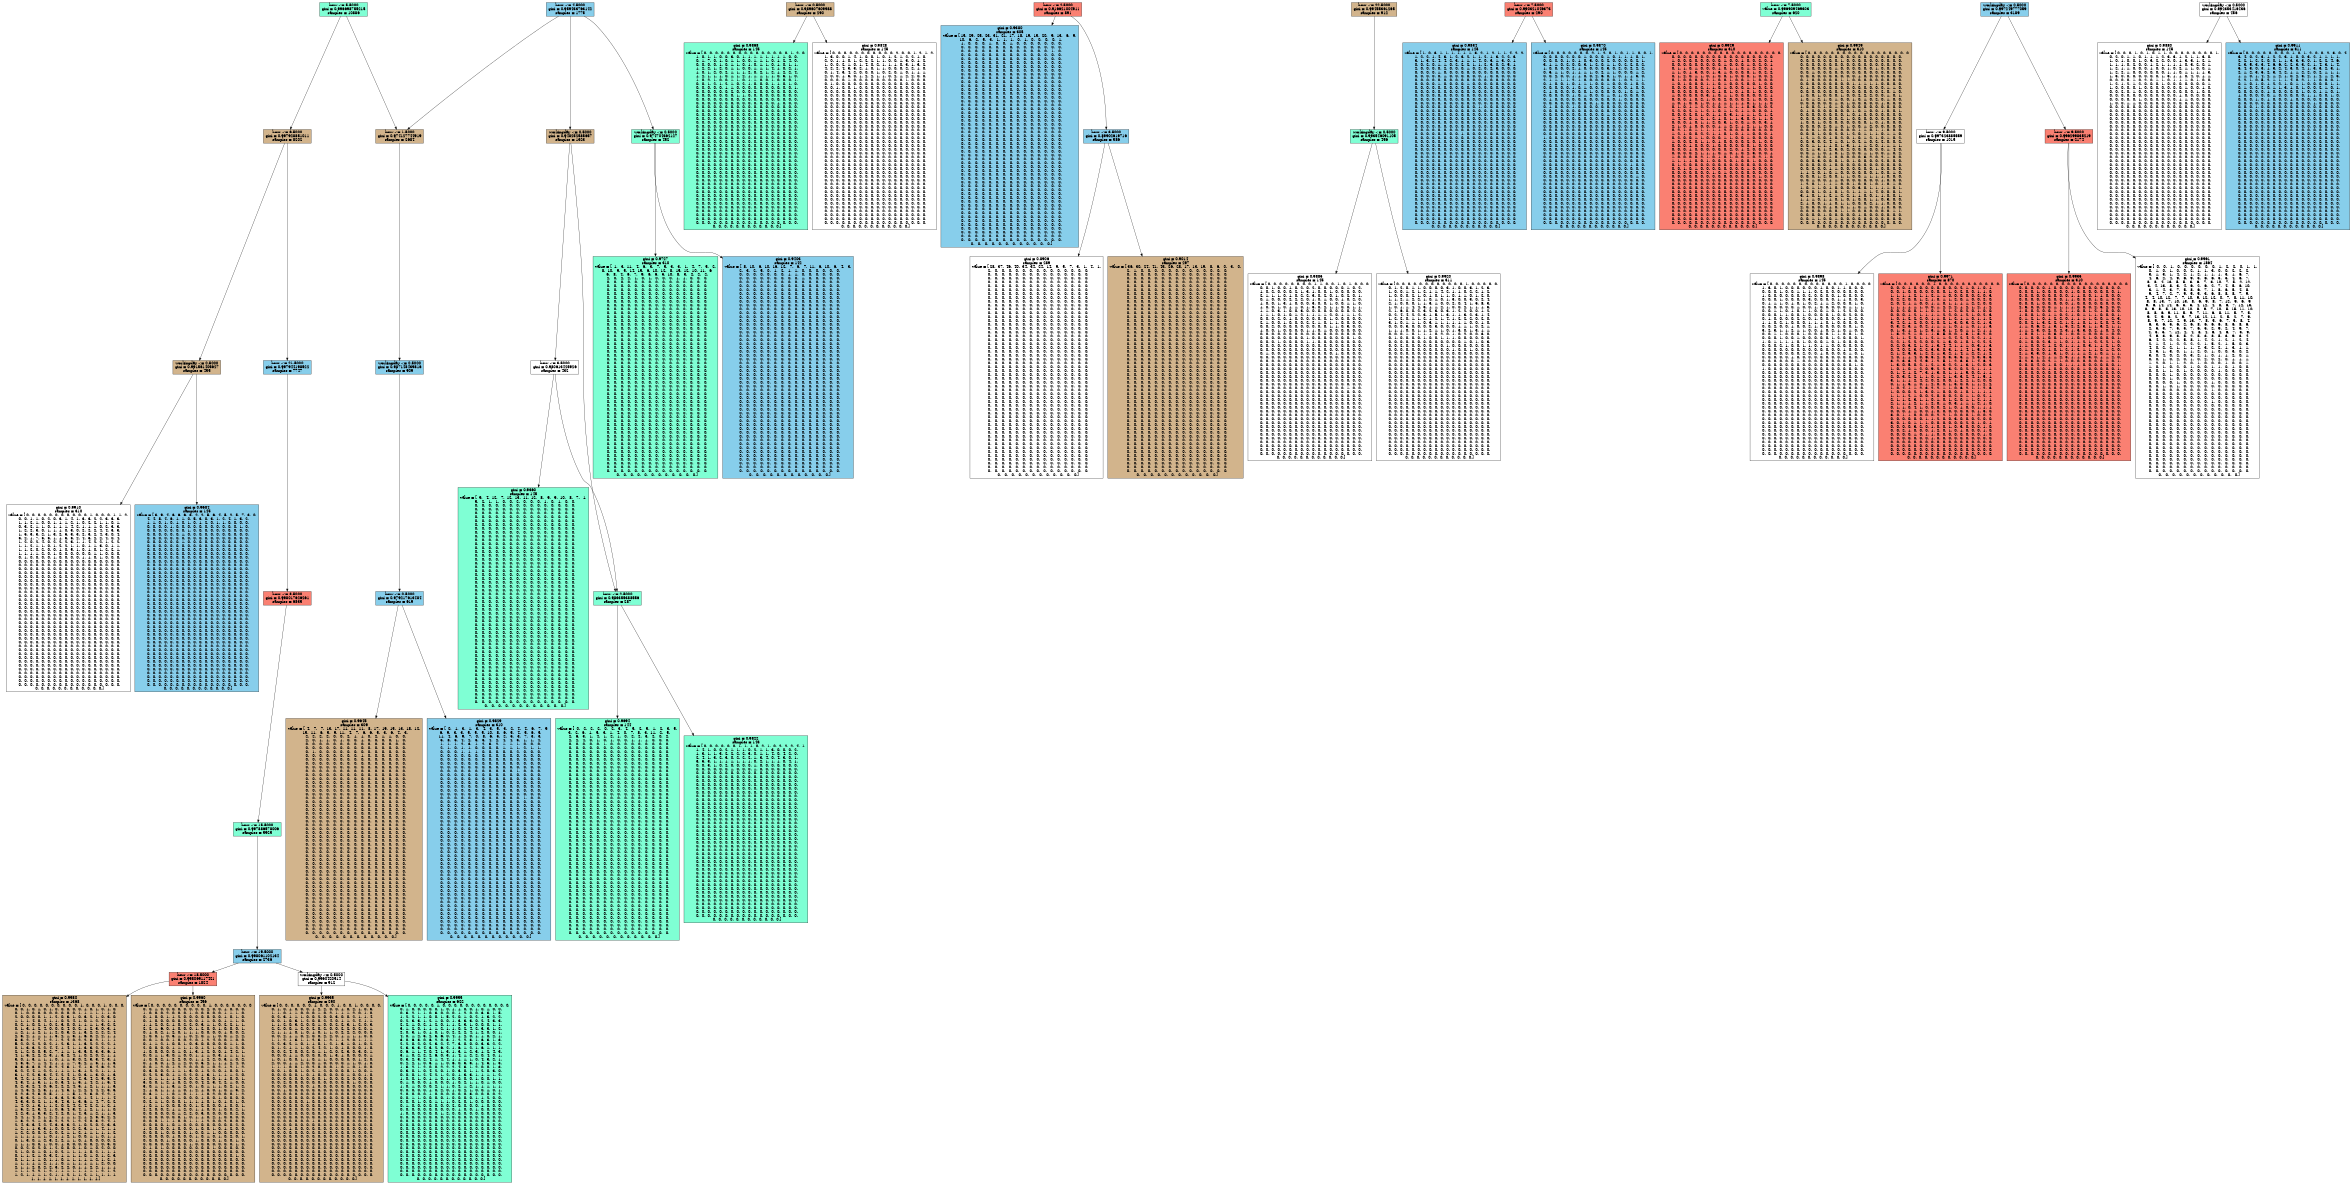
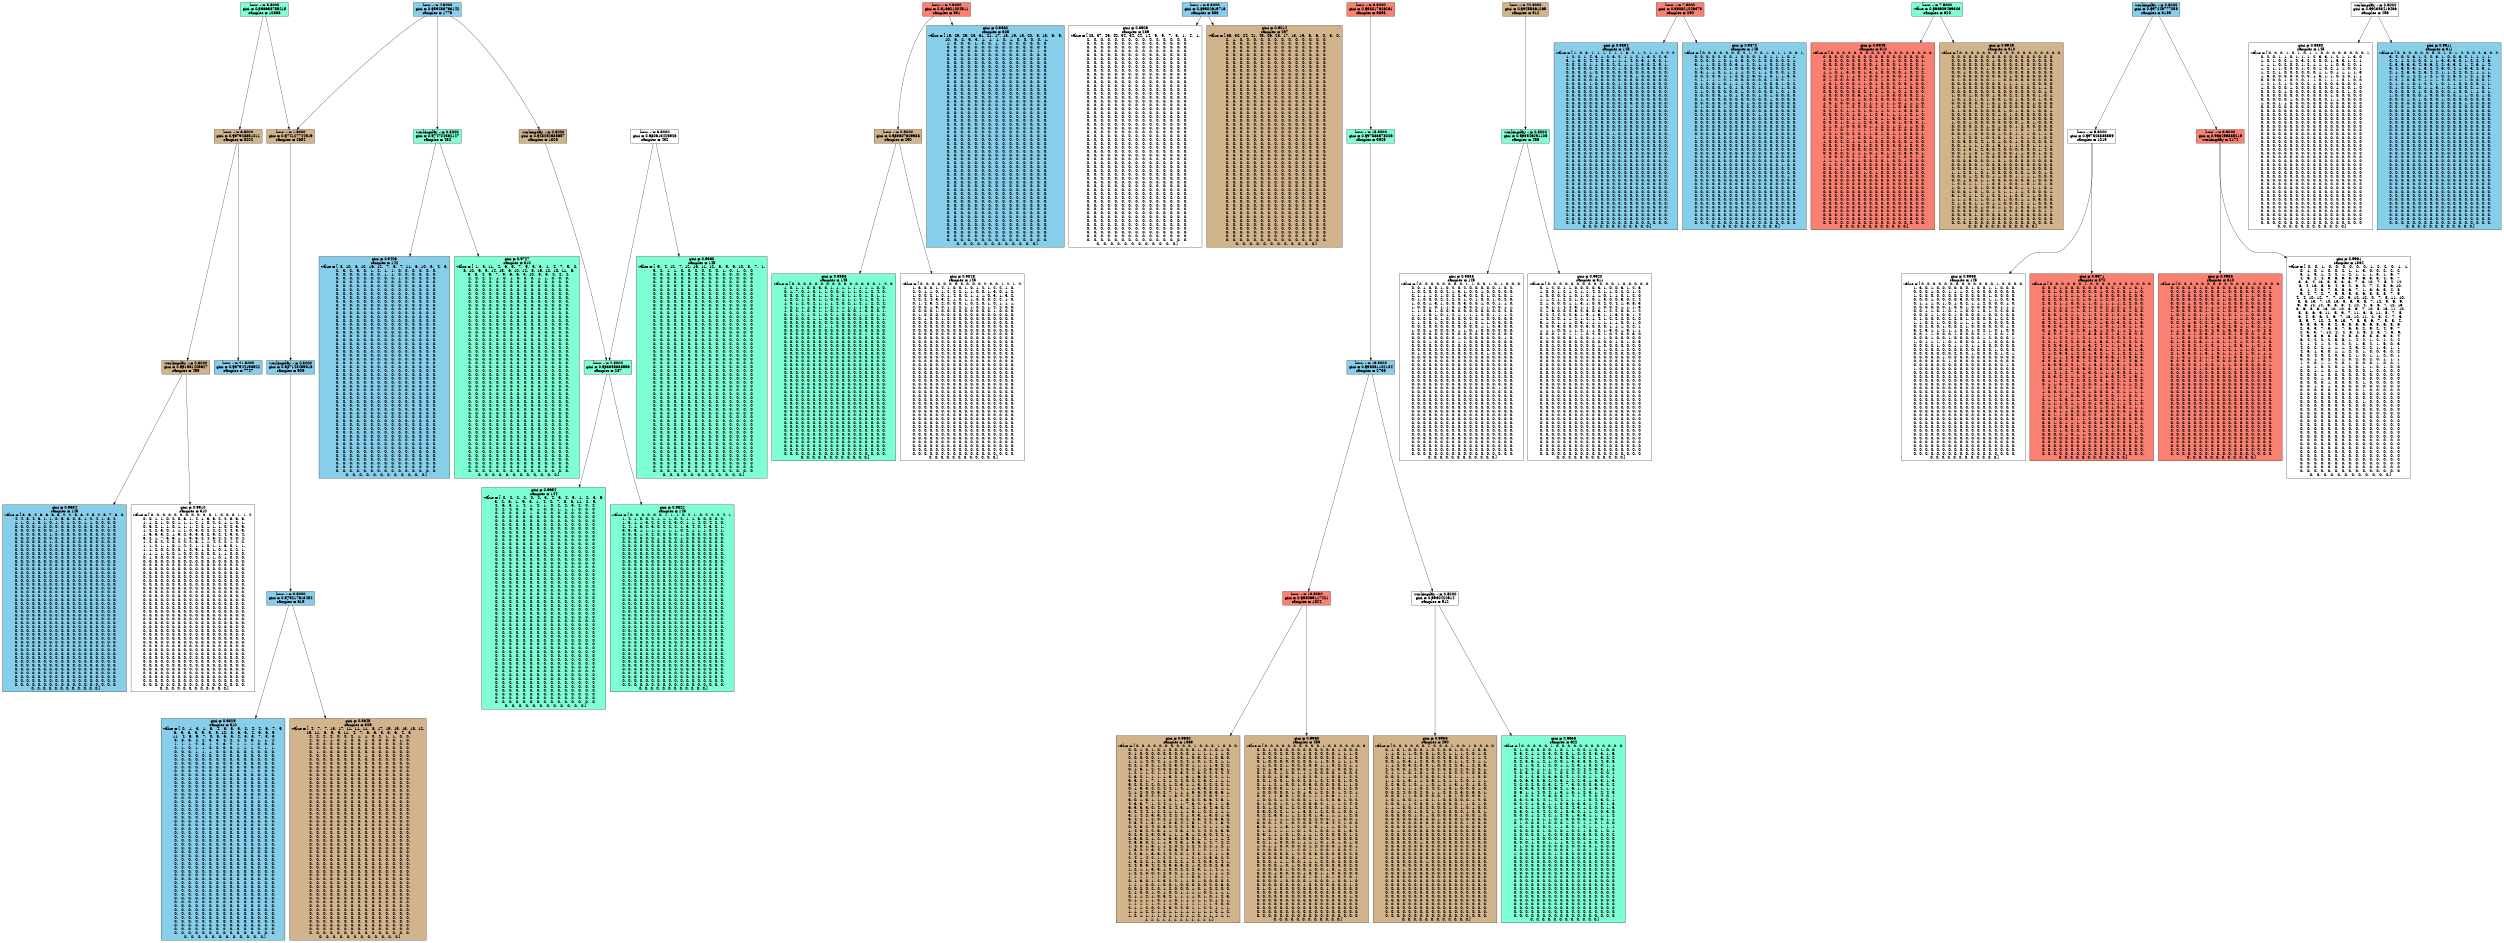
(1099, 68) -> (906, 68)
(2069, 136) -> (2220, 136)
(563, 251) -> none
(287, 482) -> none
